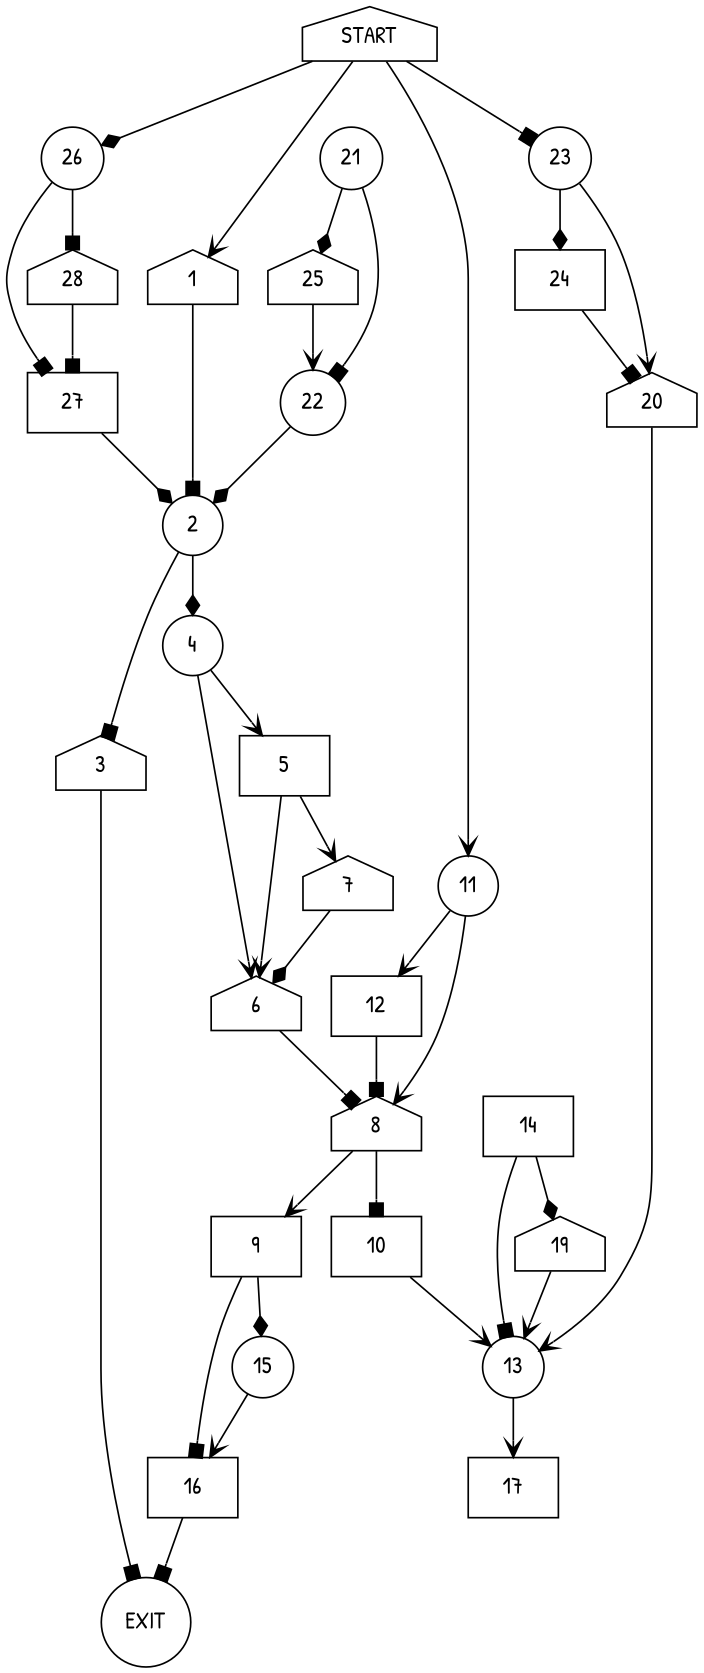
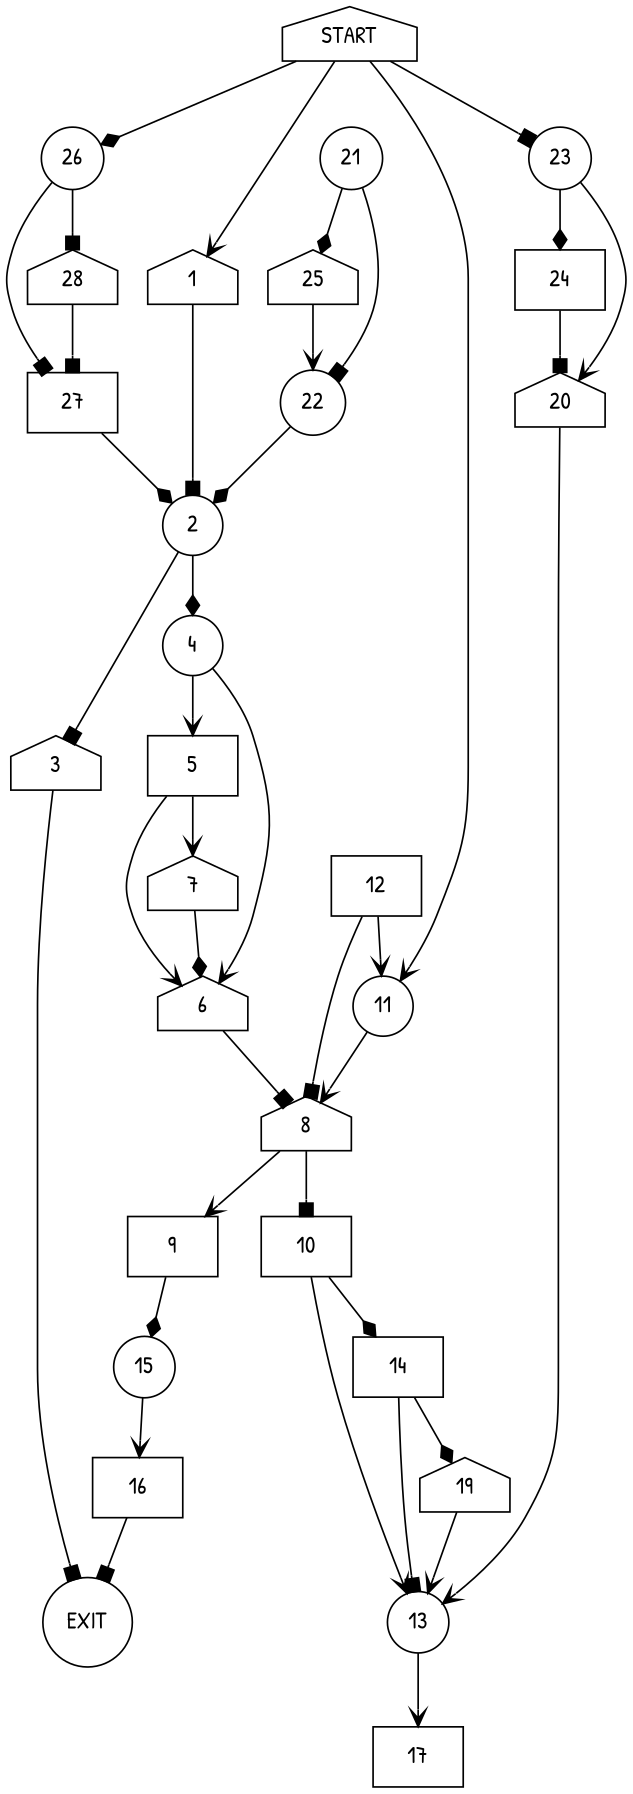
(430, 937) -> (379, 938)
none -> (346, 1299)
(212, 1357) -> none
